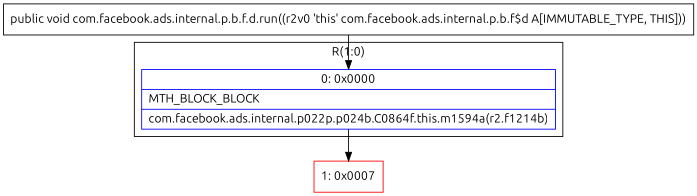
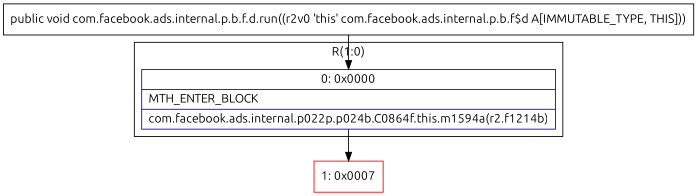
(204, 99) -> (203, 99)
